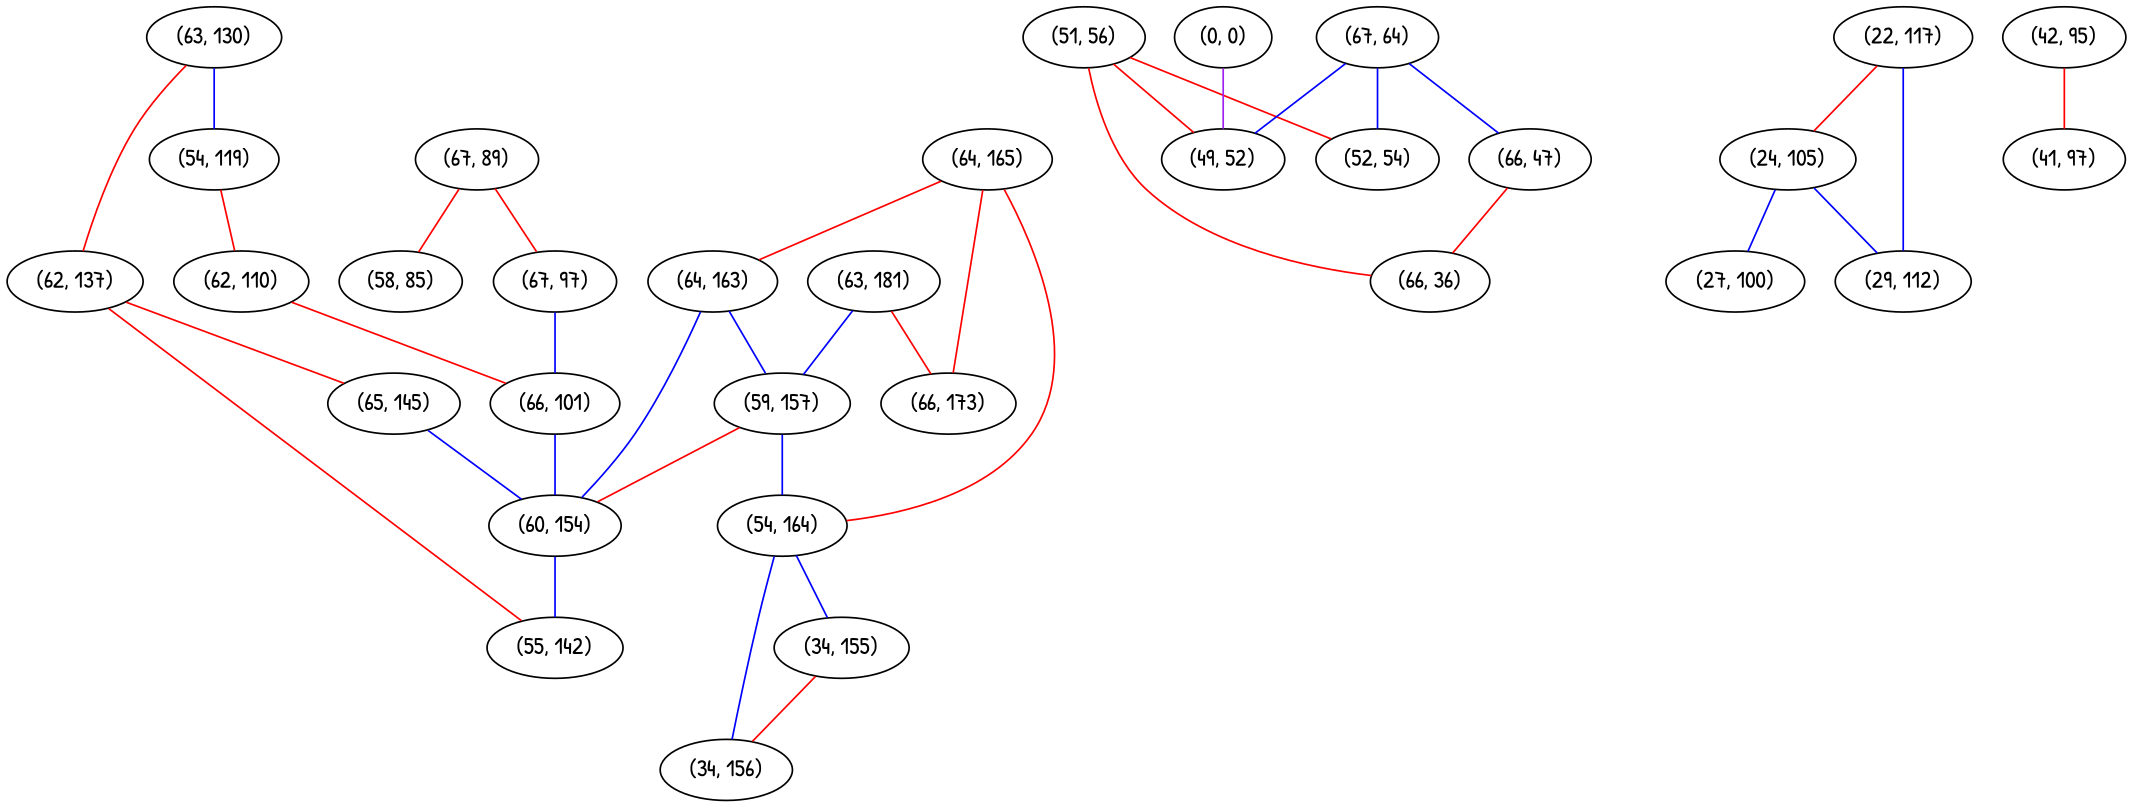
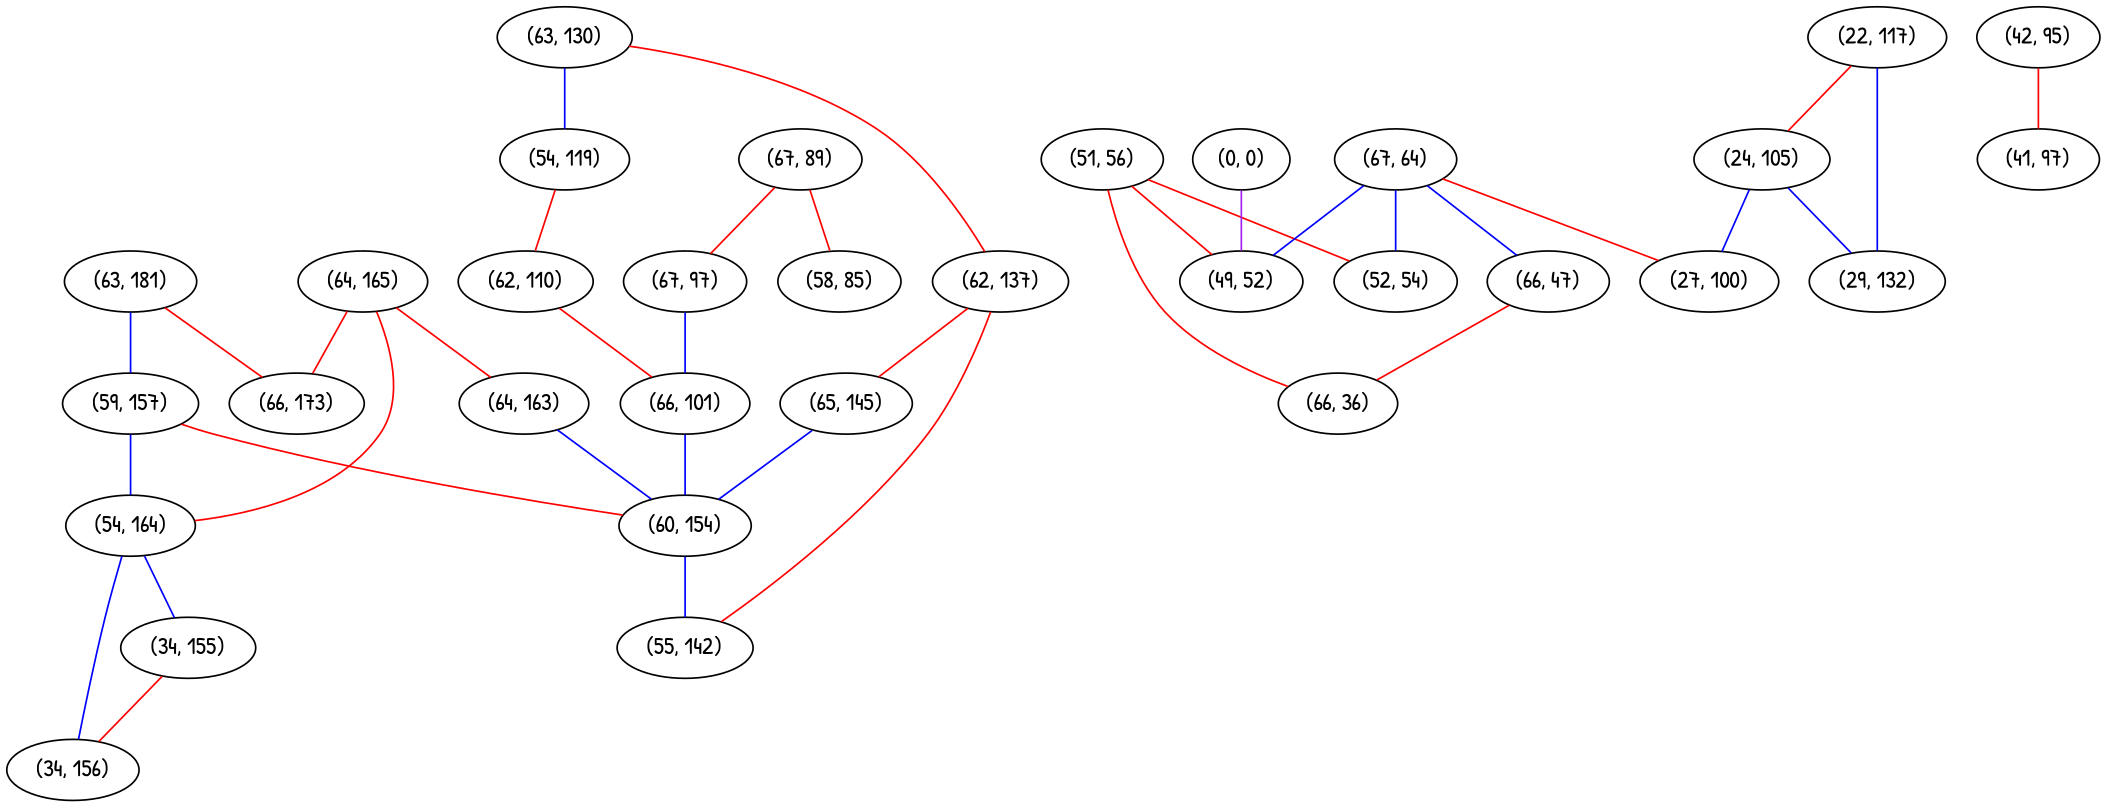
none -> (1551, 220)
(1903, 282) -> (1877, 282)
(747, 342) -> none
